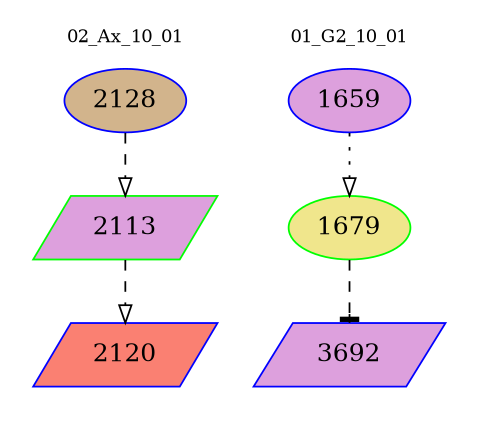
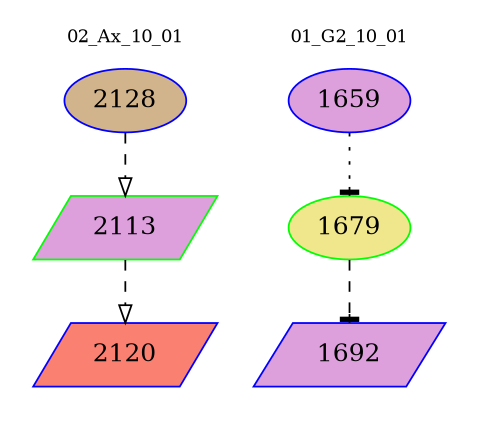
(350, 160) -> (350, 160)
(350, 355) -> (350, 355)
